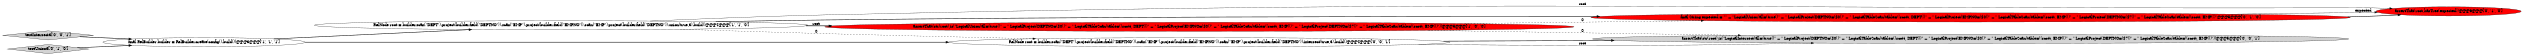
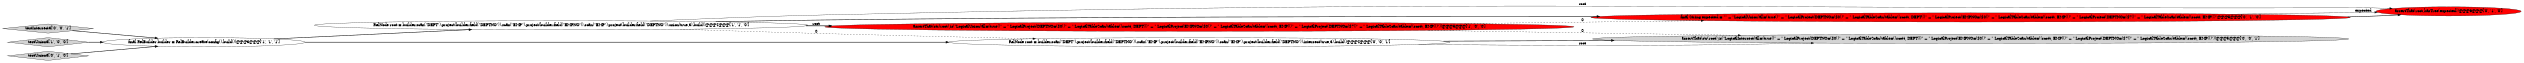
none -> (48, 42)
